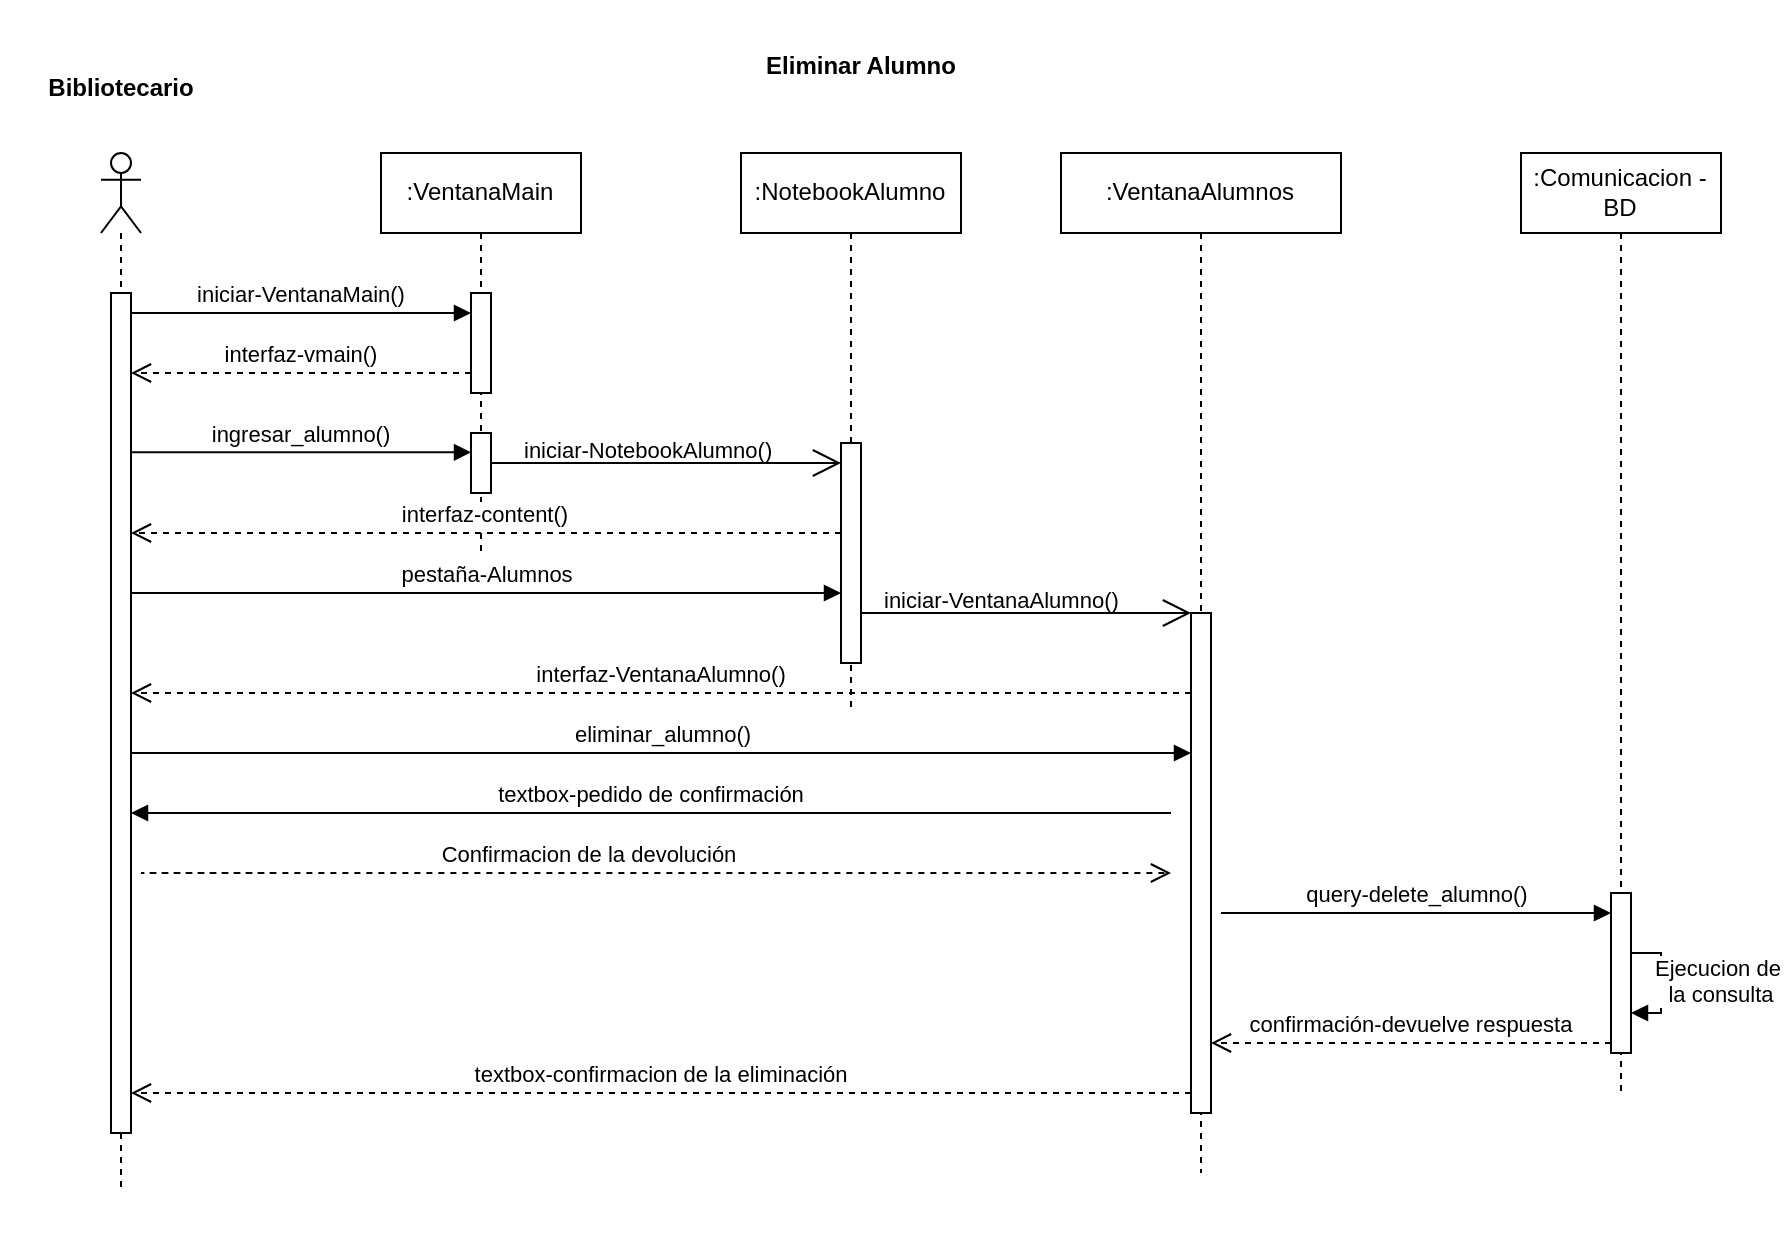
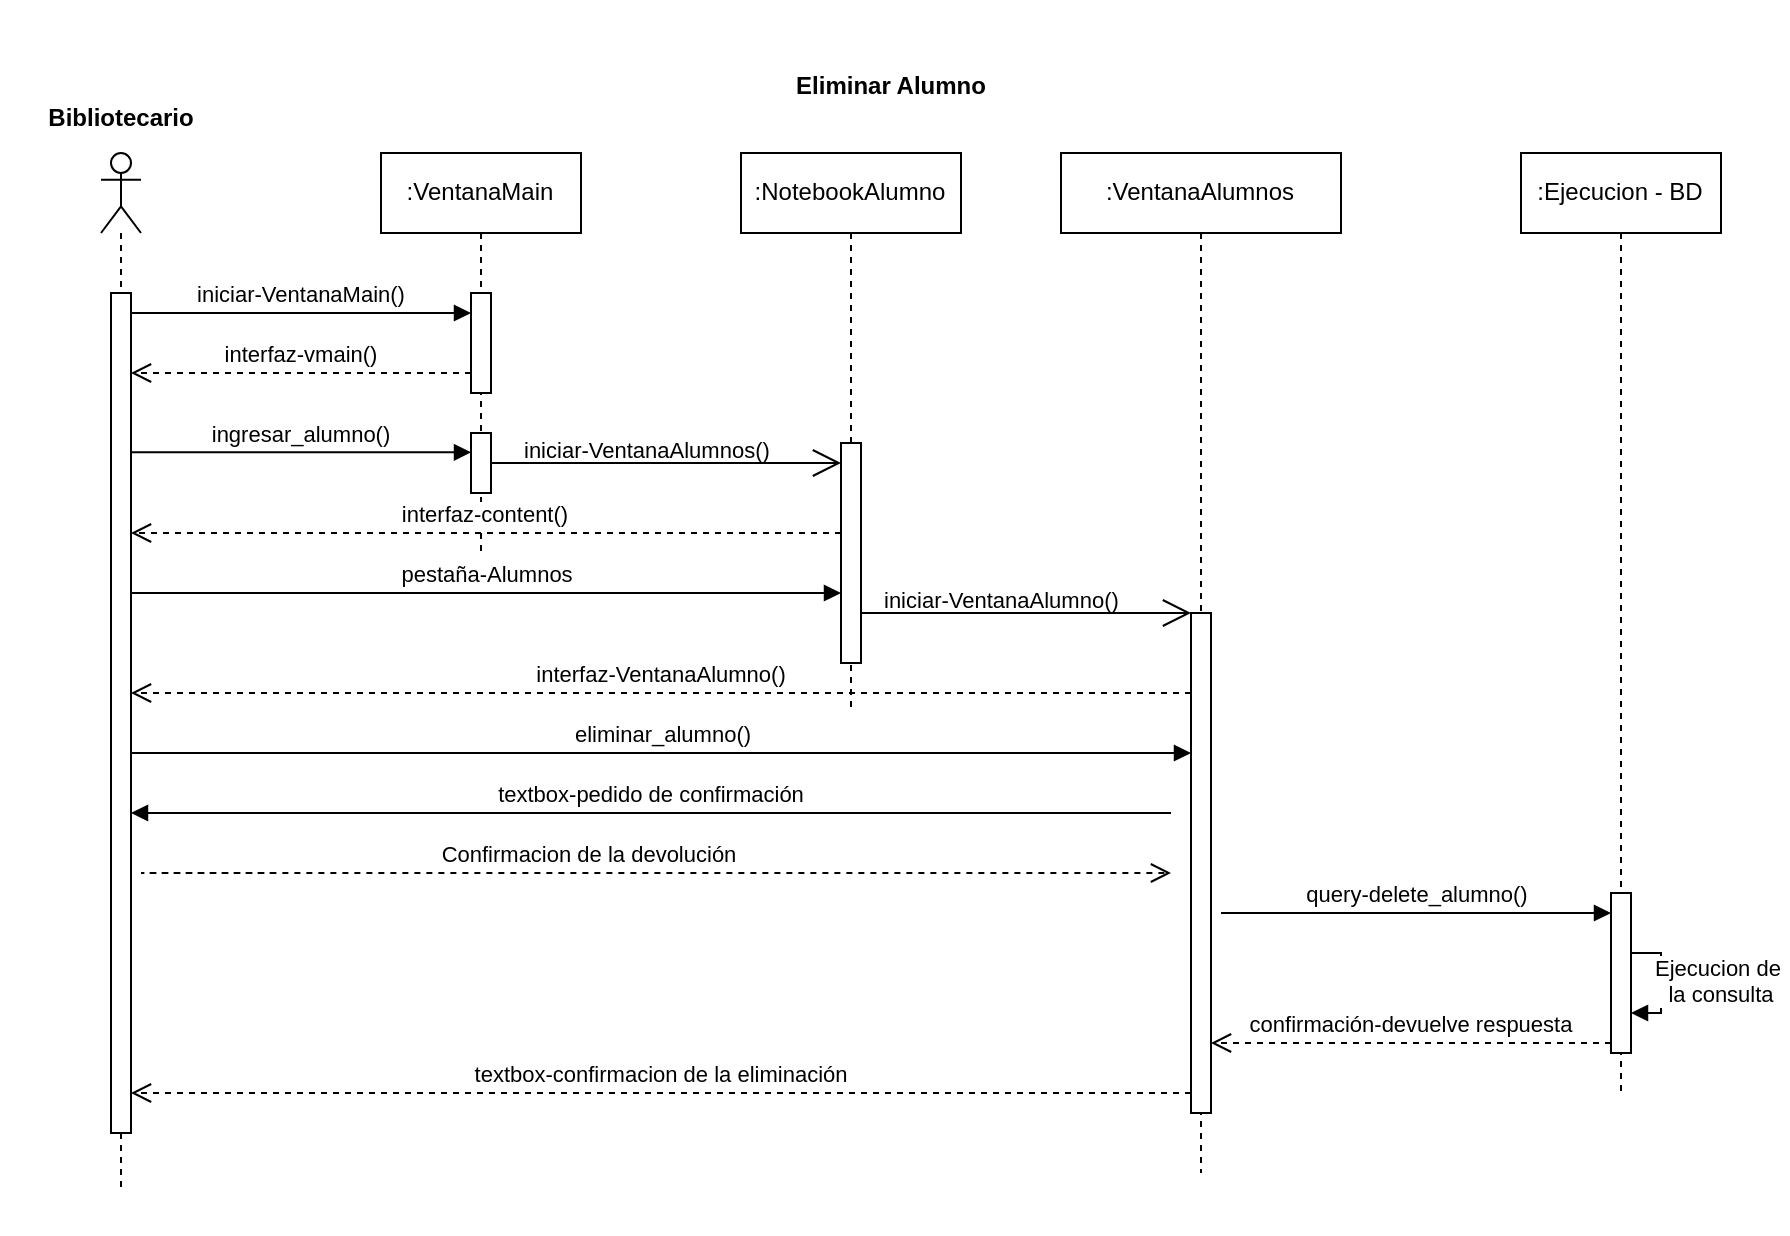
(861, 67) -> (891, 87)
(121, 89) -> (121, 119)
(1621, 193) -> (1621, 193)
(674, 451) -> (674, 451)
